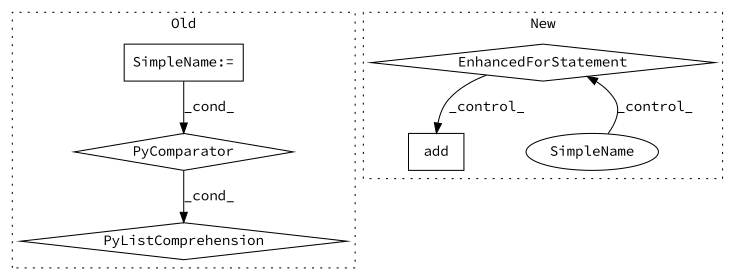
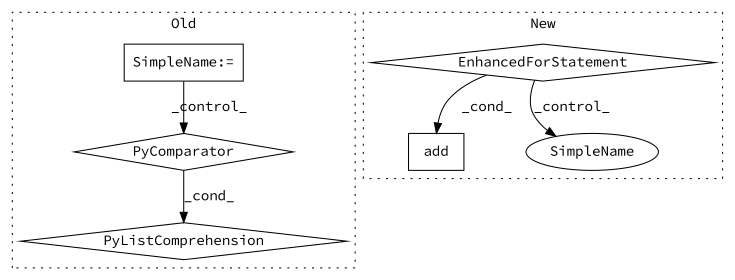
(617, 104) -> (531, 108)
(209, 107) -> (209, 107)
(487, 107) -> (487, 107)
